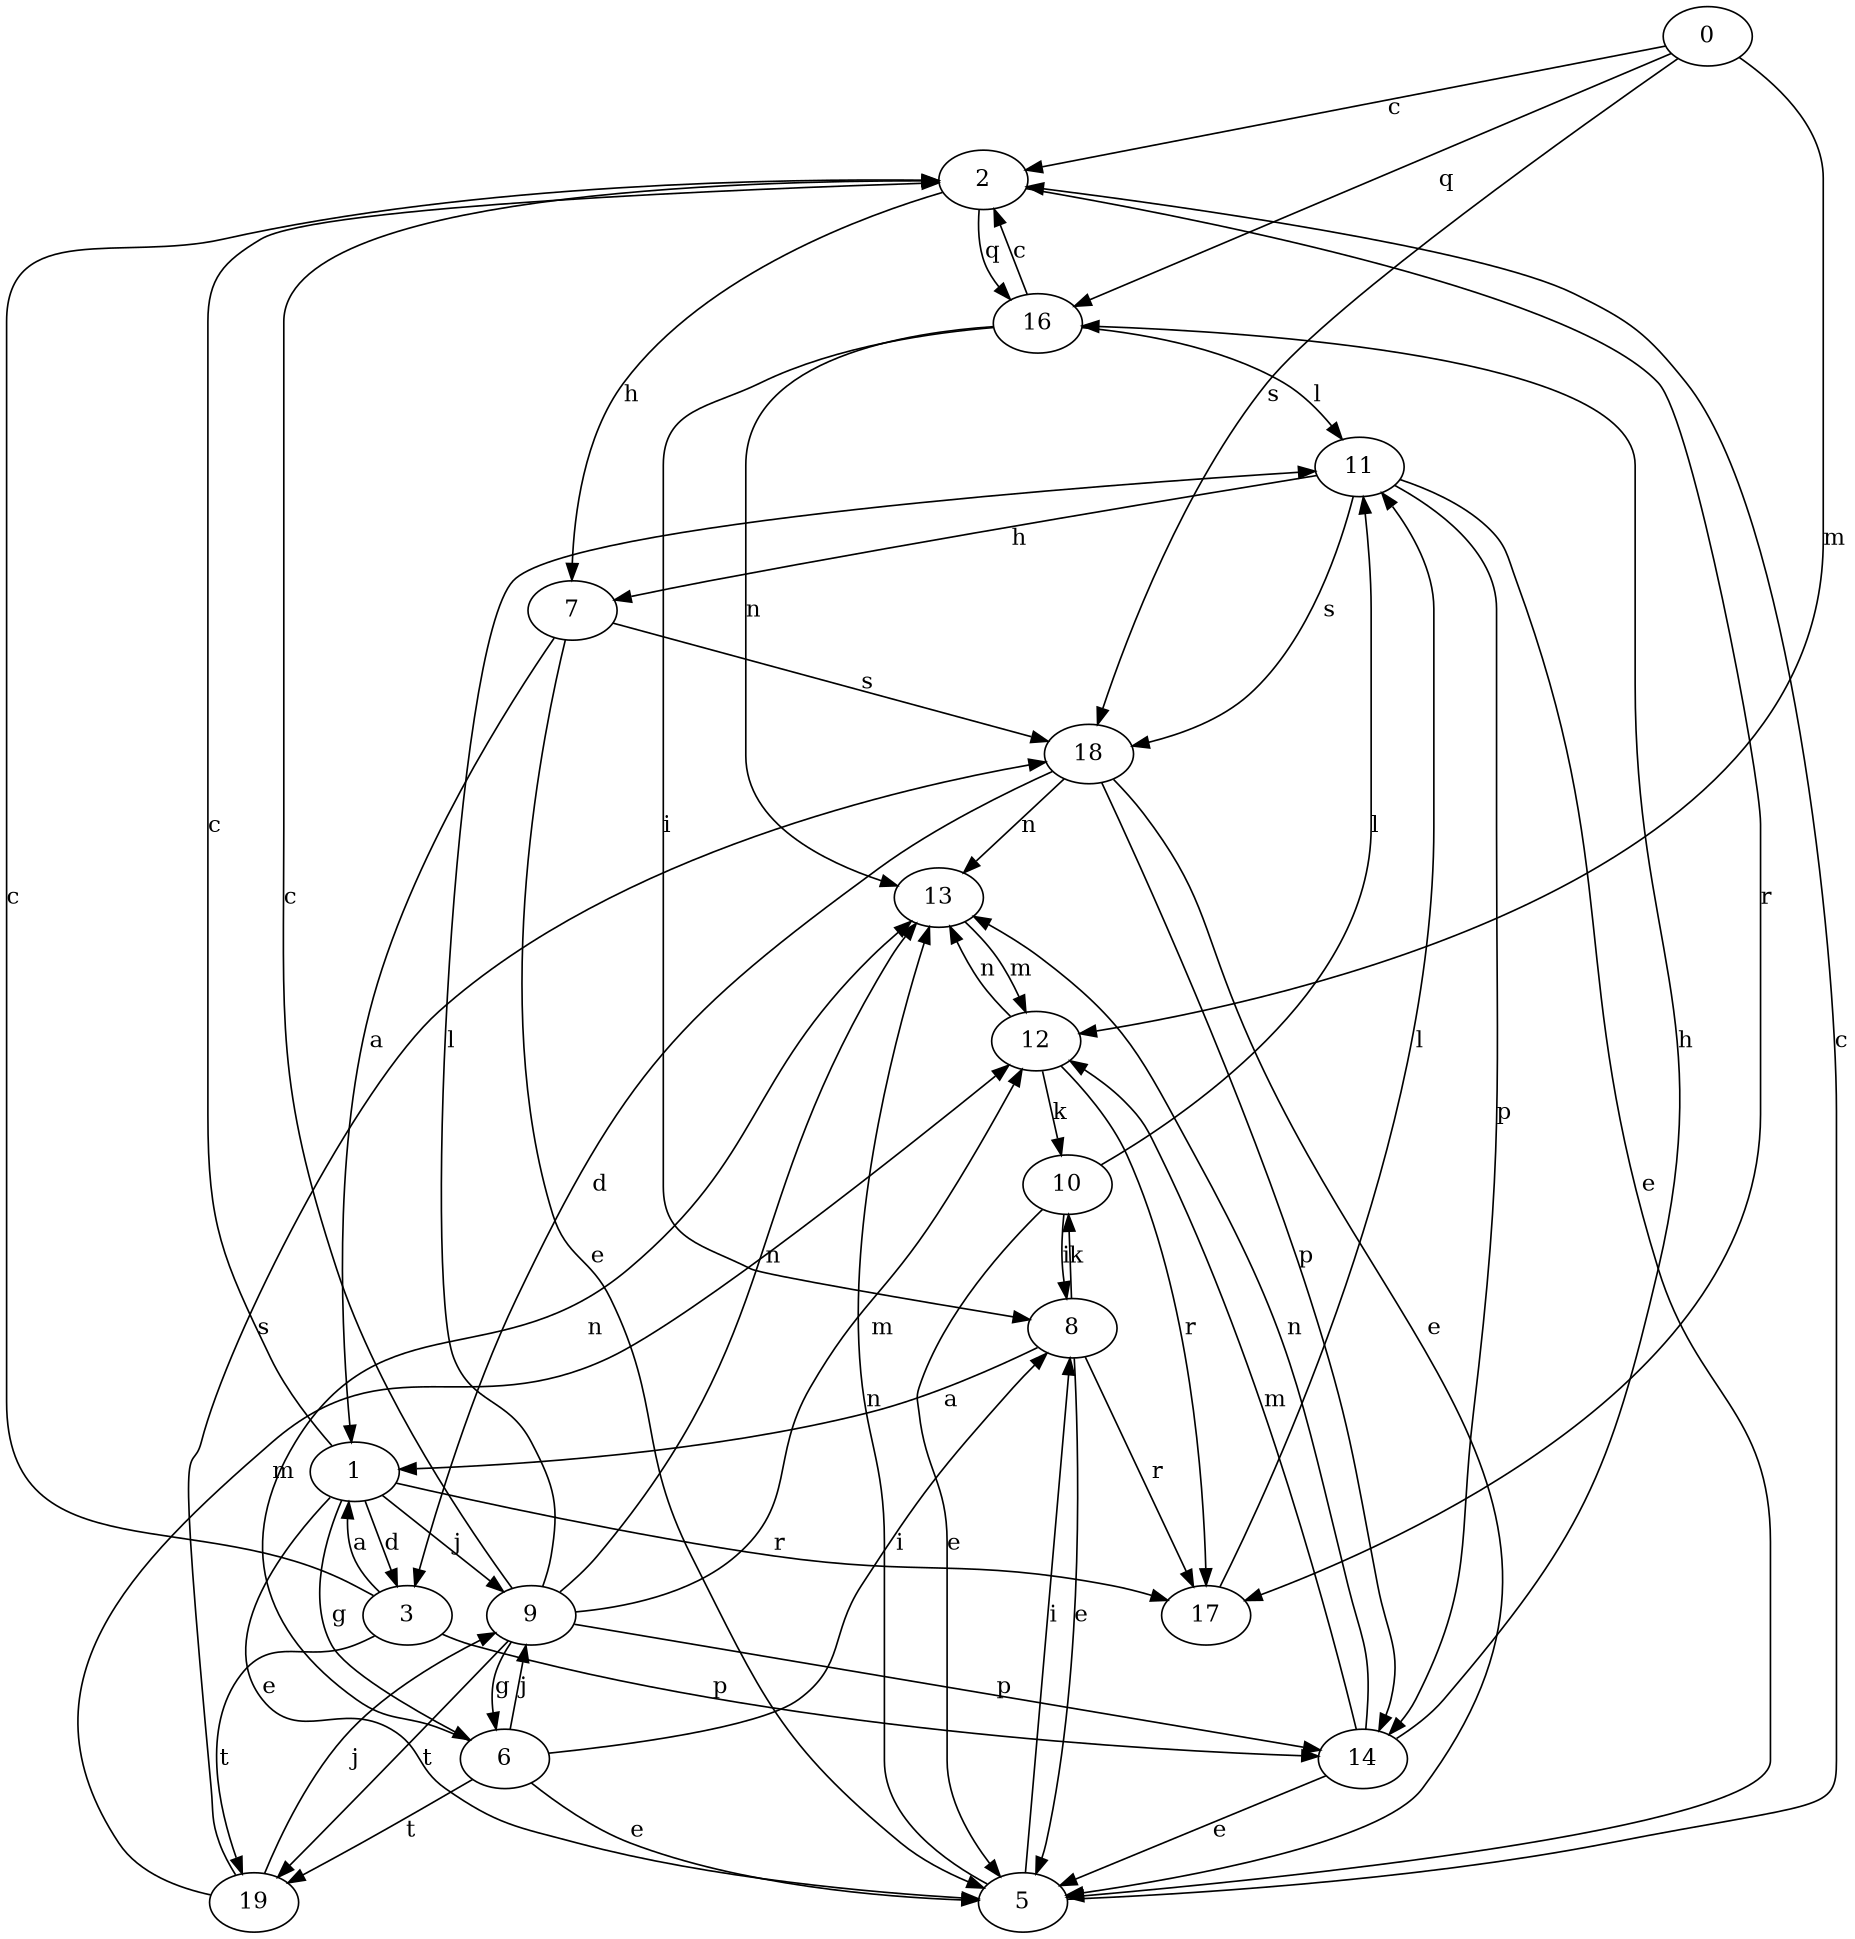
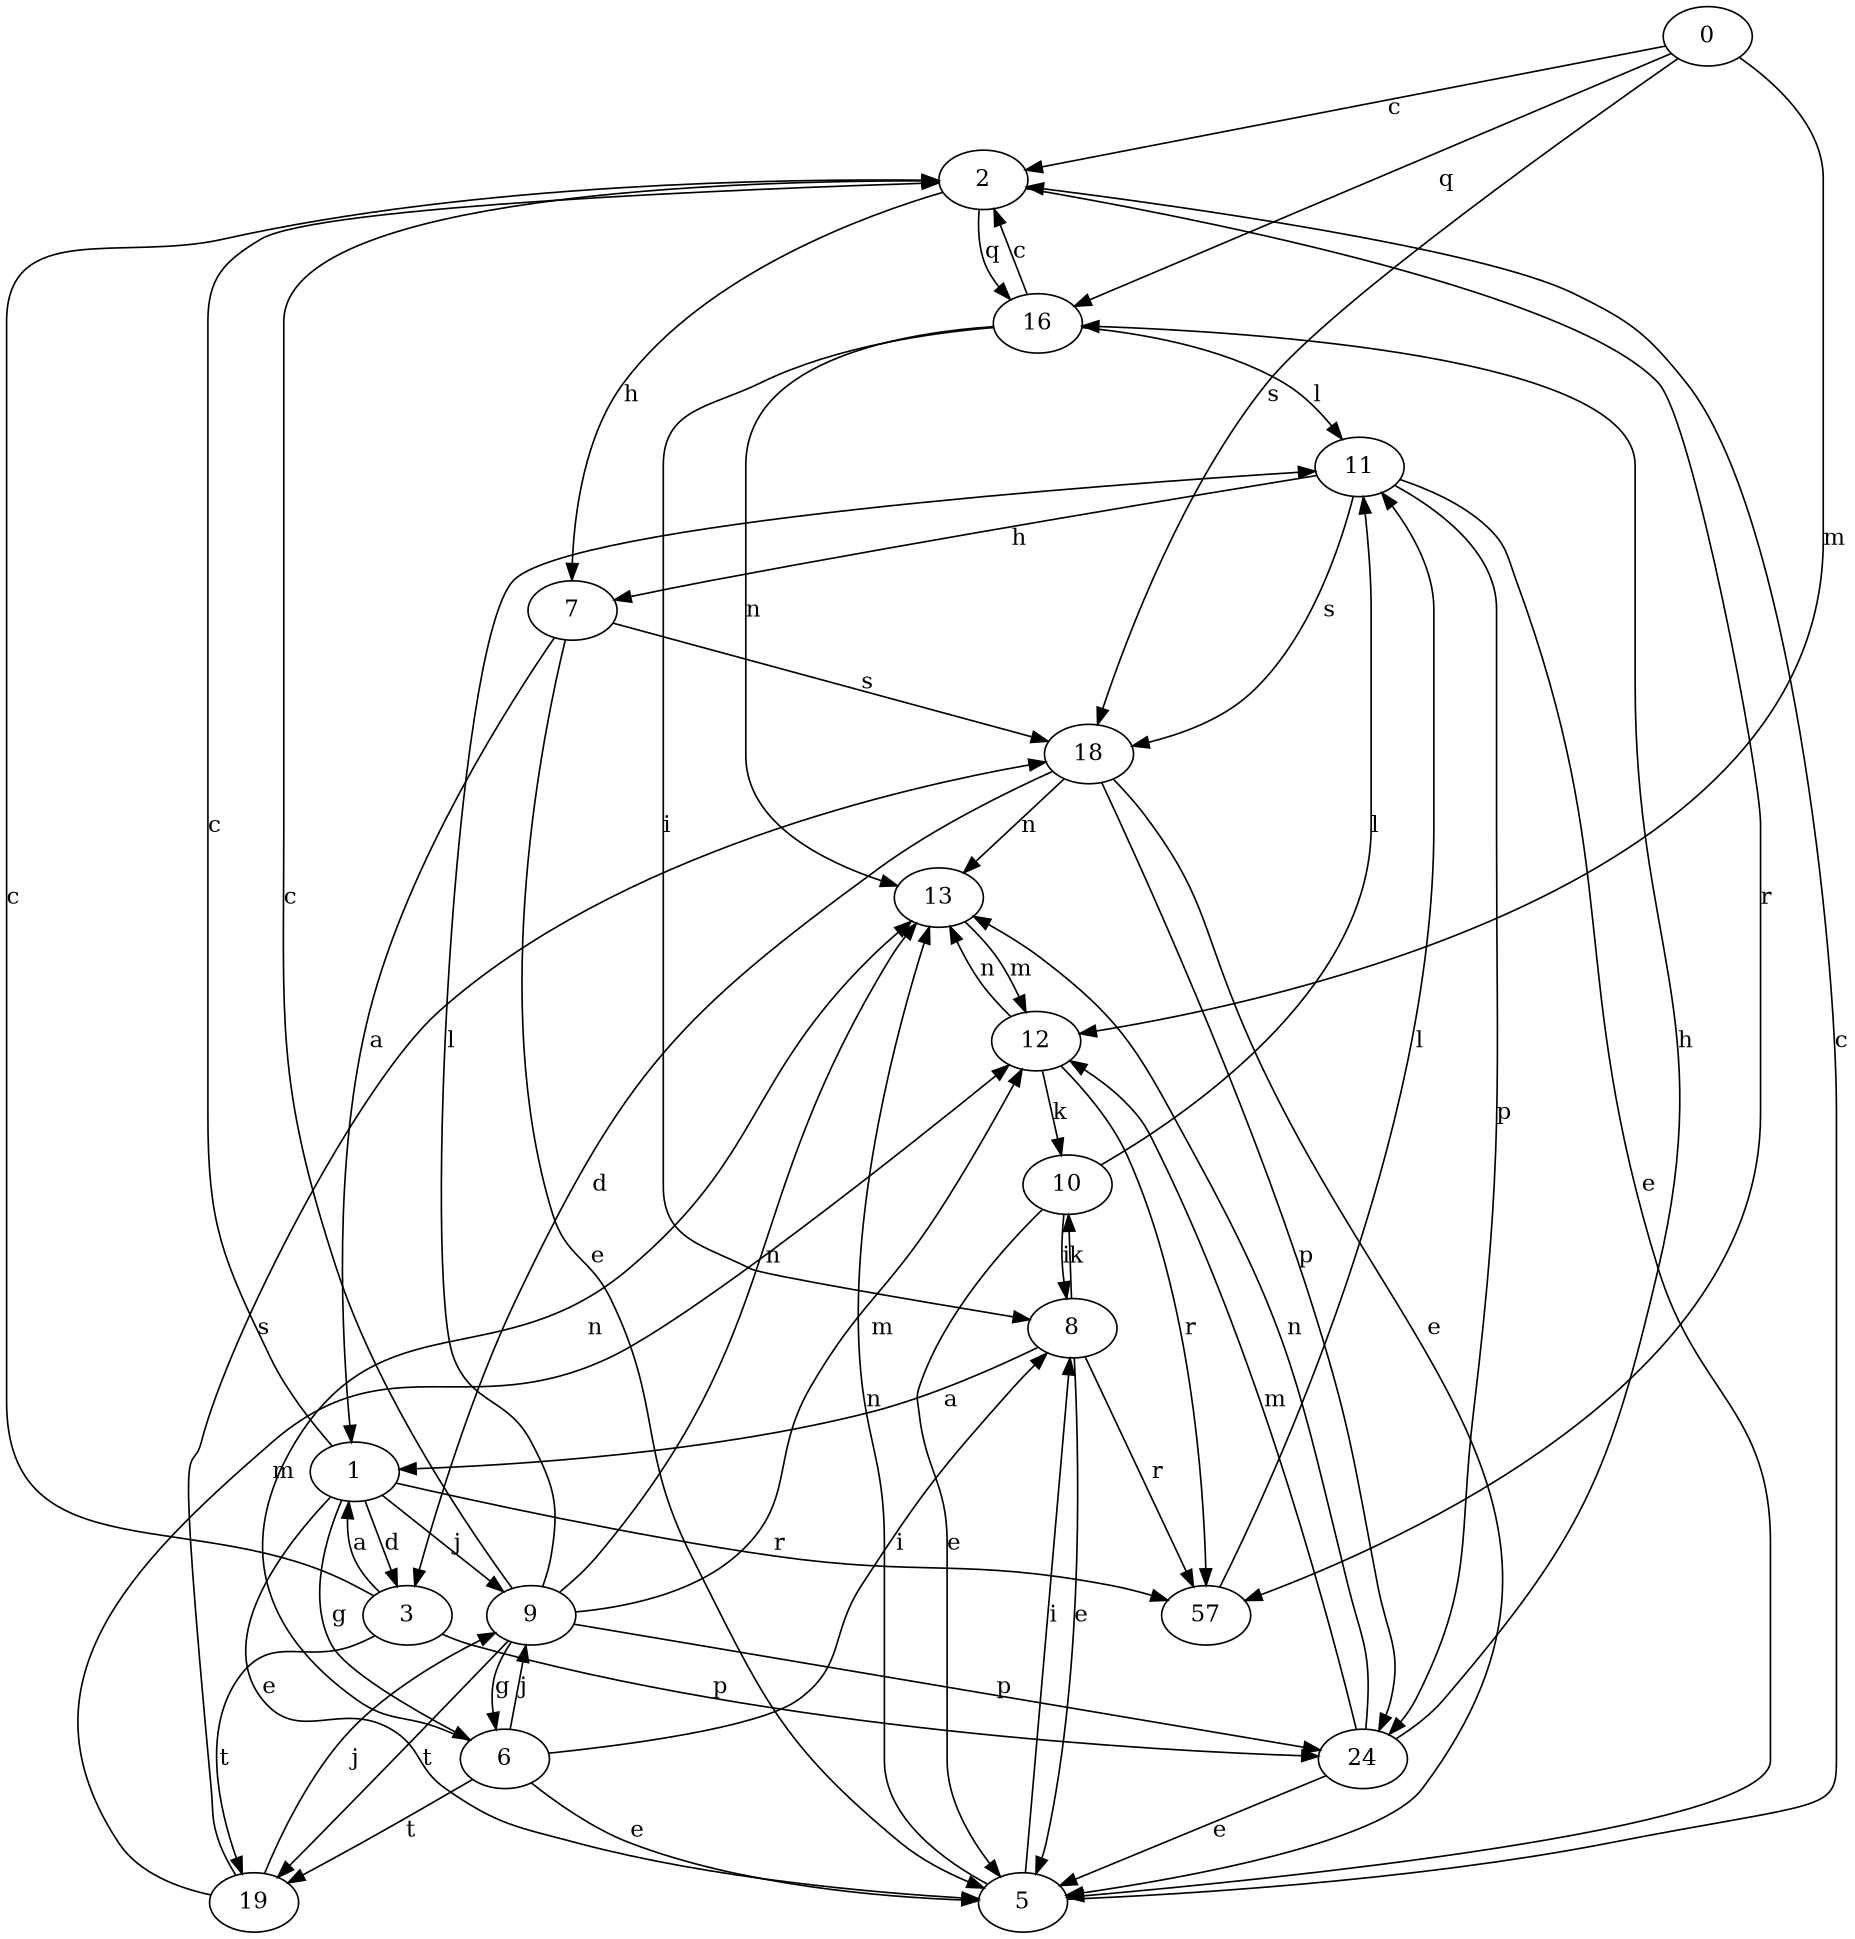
(1206, 1615) -> (1206, 1615)
(1363, 1759) -> (1363, 1759)
